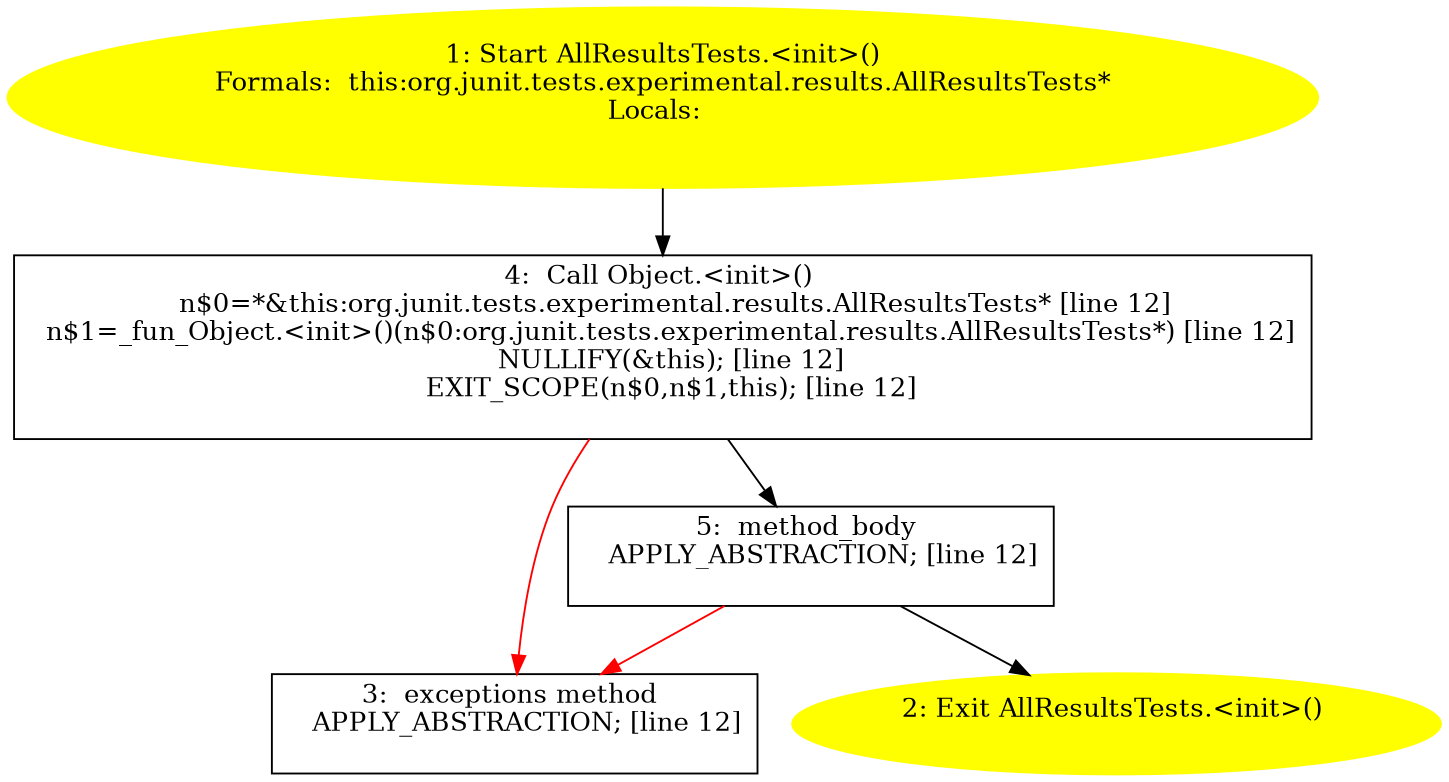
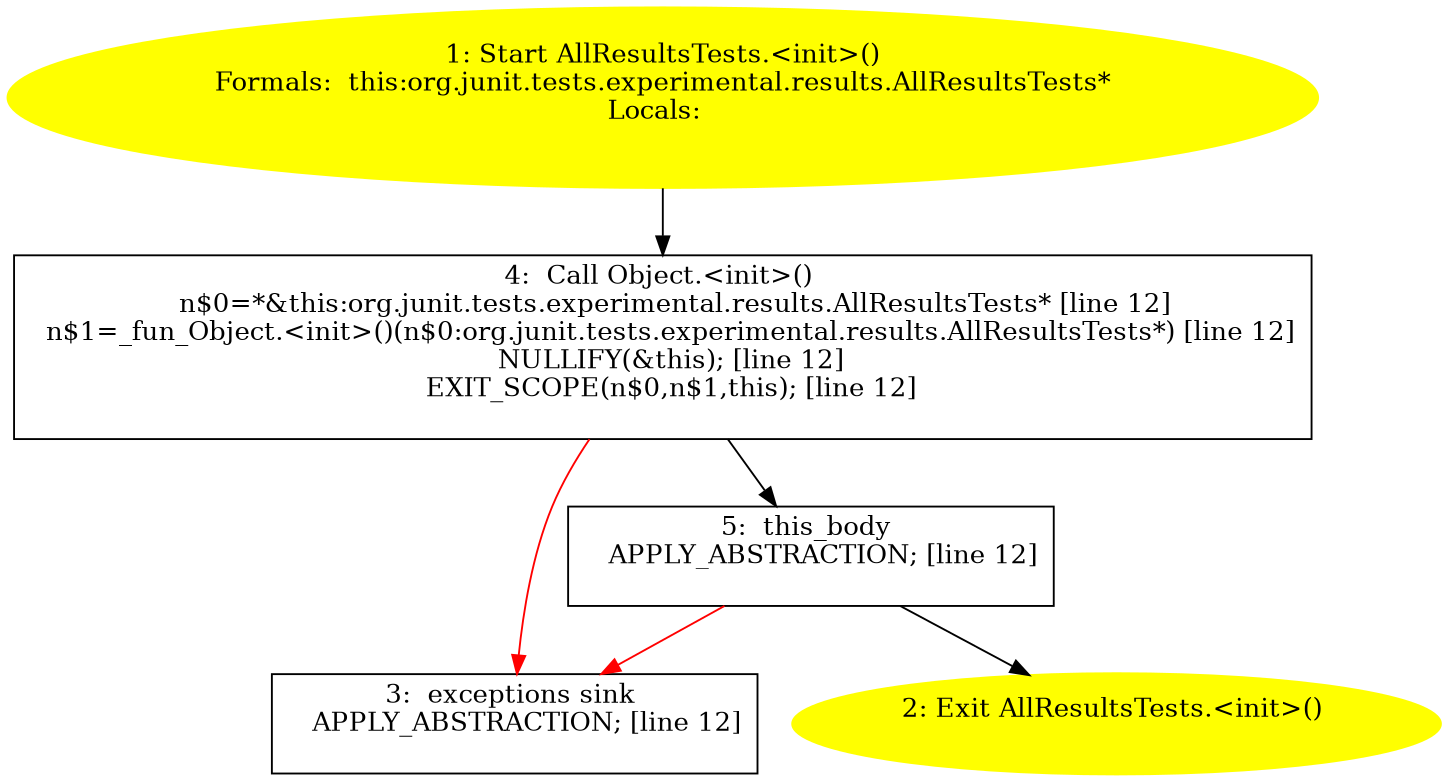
(811, 556) -> (811, 556)
(515, 724) -> (515, 724)
